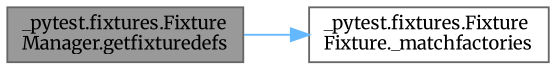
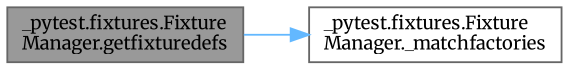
(429, 35) -> (435, 35)
